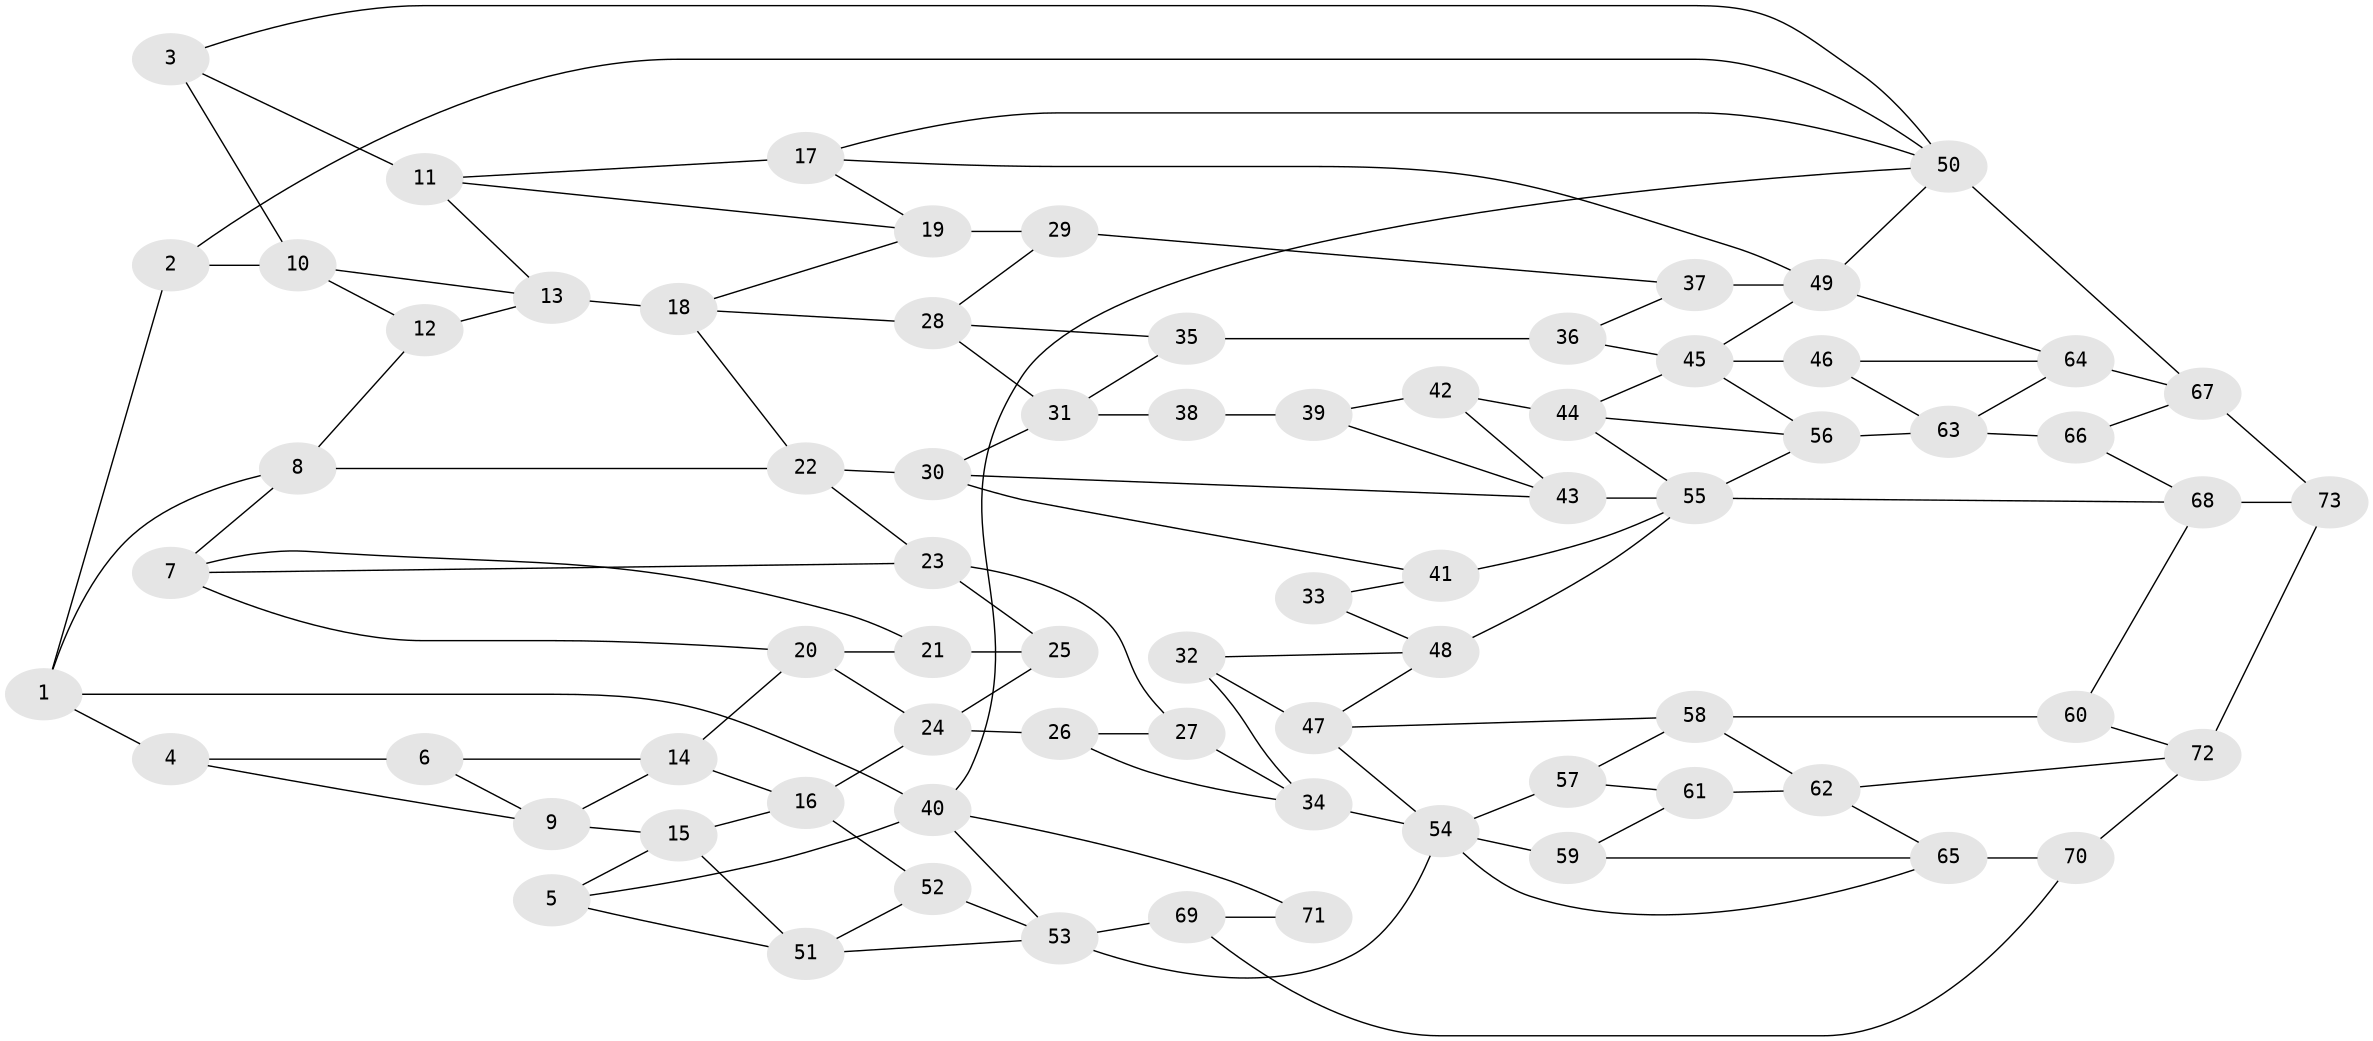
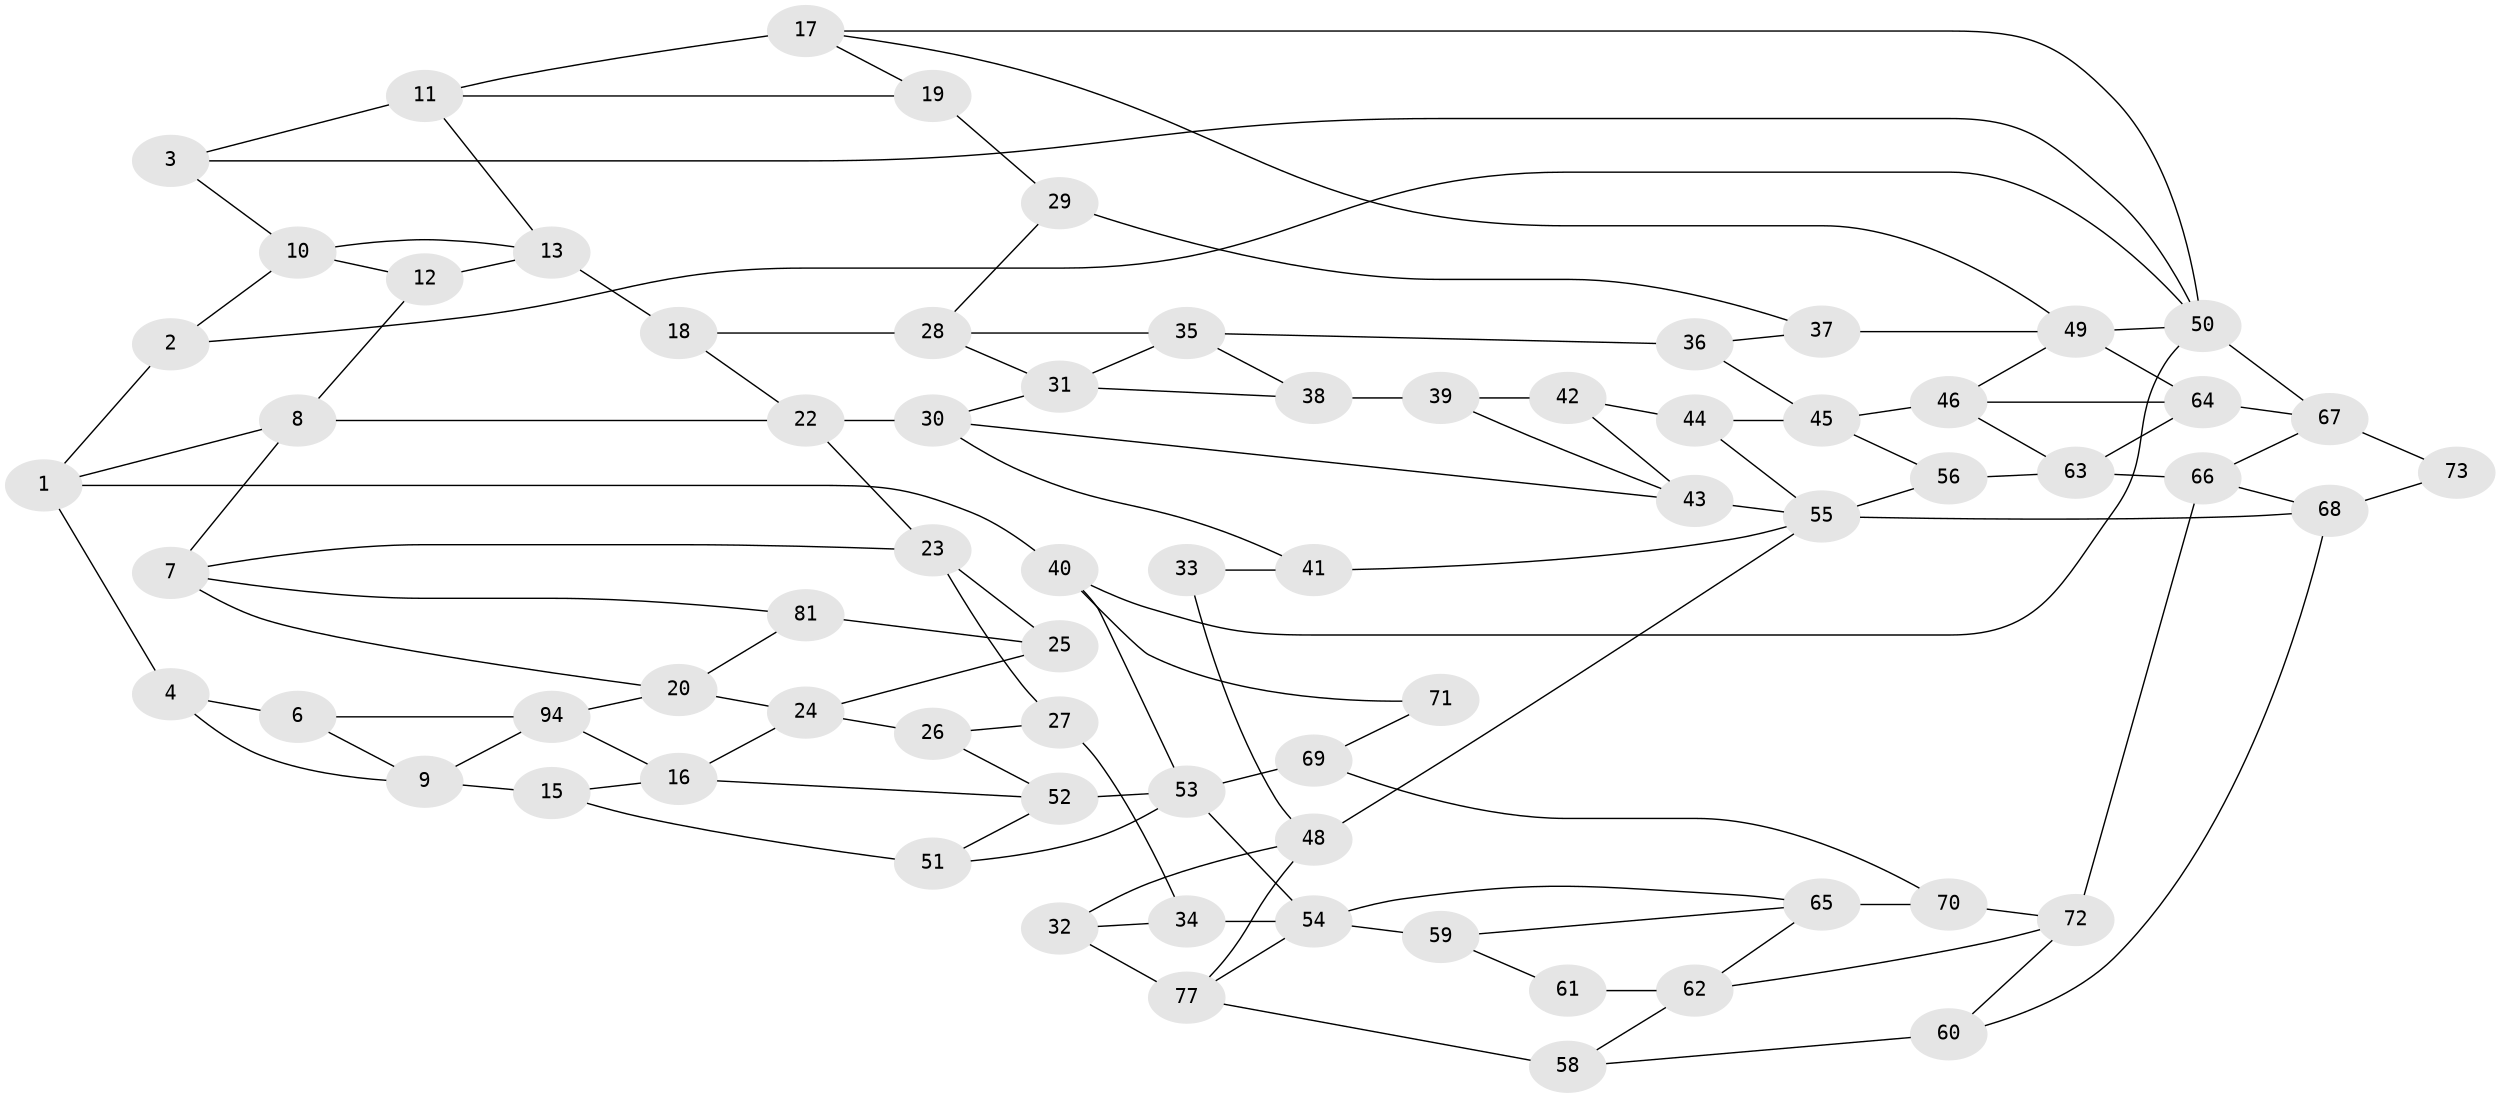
(806, 270) -> none
(1758, 323) -> (2012, 367)
none -> (1250, 366)
(1695, 426) -> none
(2266, 629) -> (2139, 699)
(933, 652) -> (806, 615)
(1314, 728) -> (1187, 998)
(679, 759) -> (552, 717)
(1181, 781) -> (996, 766)
(1568, 782) -> none
(552, 900) -> none
